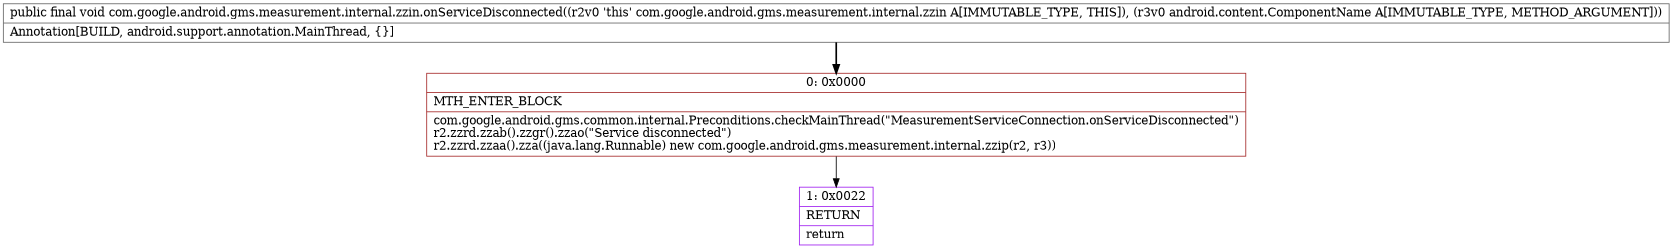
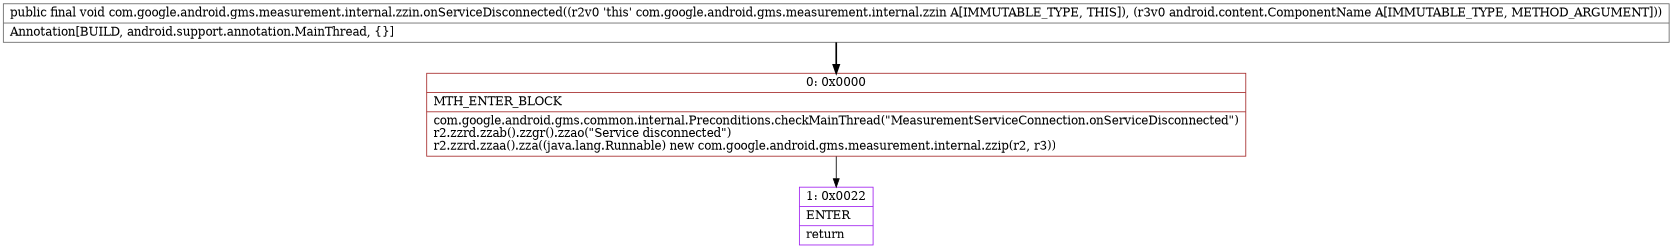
(833, 216) -> (828, 216)
